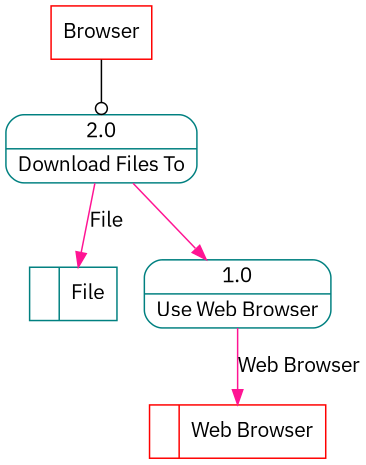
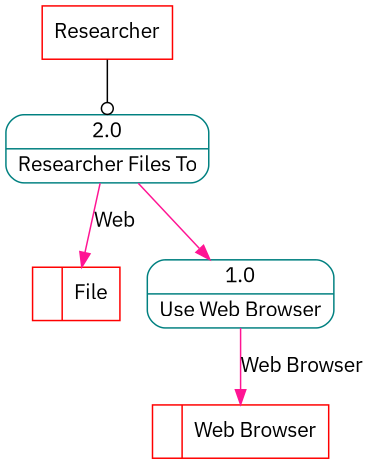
(101, 33) -> (107, 33)
(101, 165) -> (107, 165)
(107, 221) -> (115, 221)
(73, 294) -> (76, 294)
